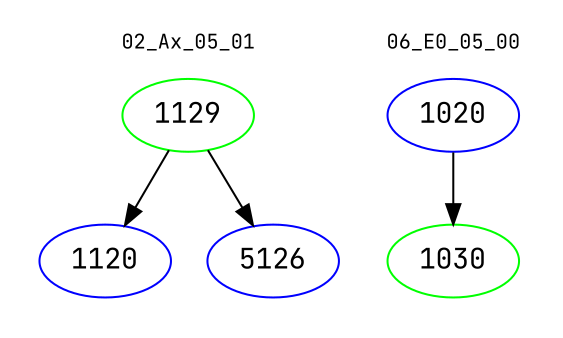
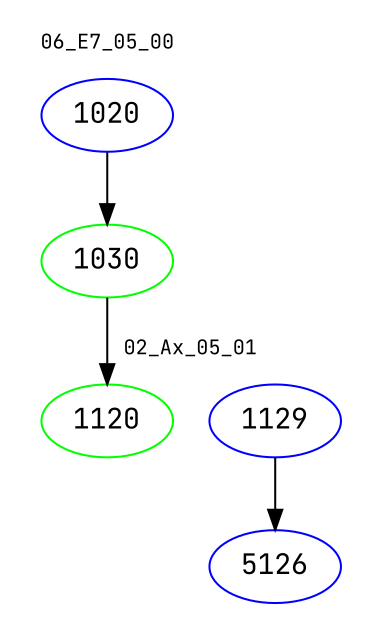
(454, 44) -> (108, 44)
(188, 115) -> (275, 421)
(152, 179) -> (107, 342)
(105, 261) -> (107, 421)
